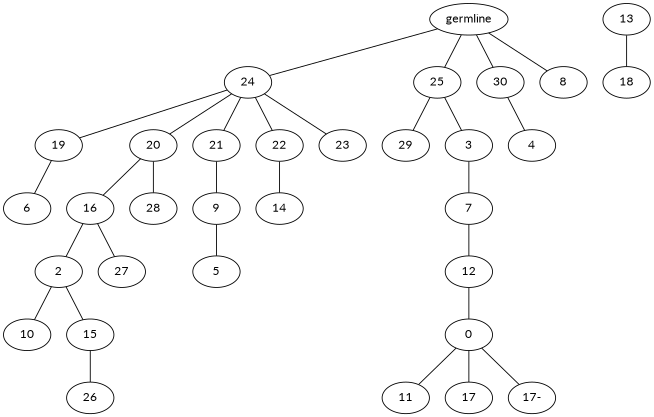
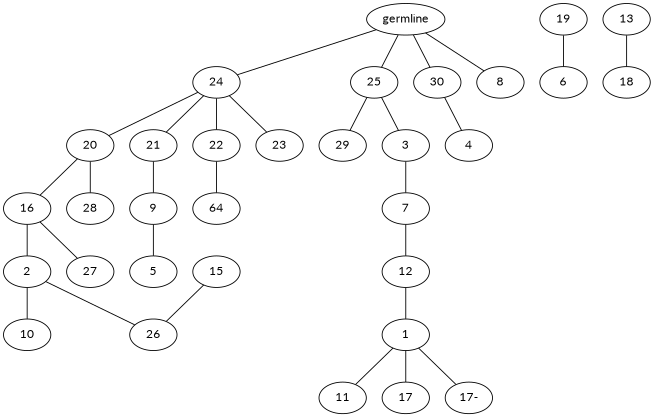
(153, 114) -> none
(280, 209) -> (216, 209)
(75, 303) -> (90, 303)
(469, 335) -> (406, 335)
